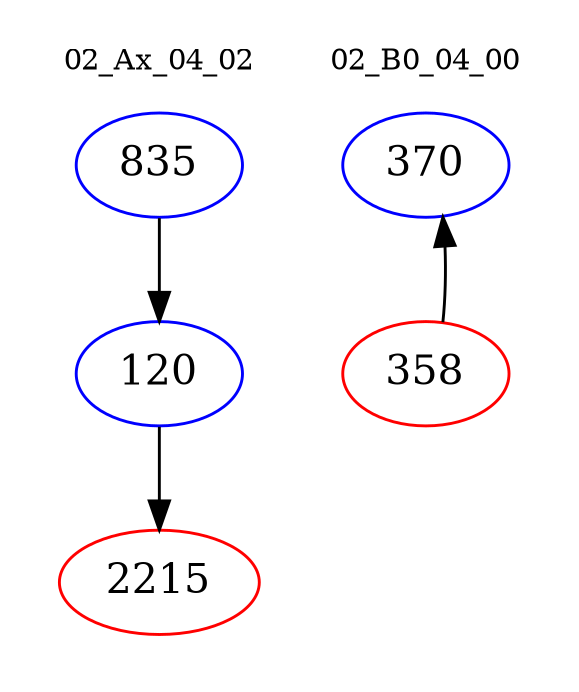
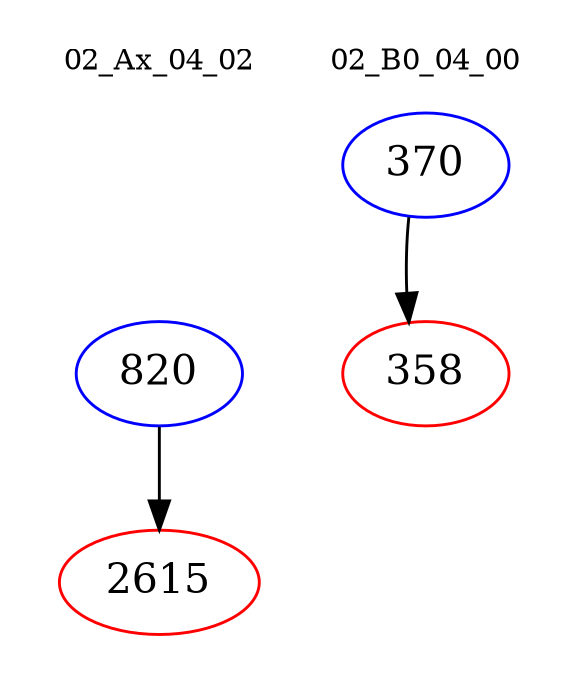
(159, 165) -> none
(445, 284) -> (407, 255)
(159, 374) -> (159, 374)
(159, 582) -> (159, 582)
